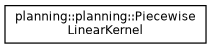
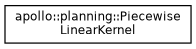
(106, 24) -> (98, 24)
